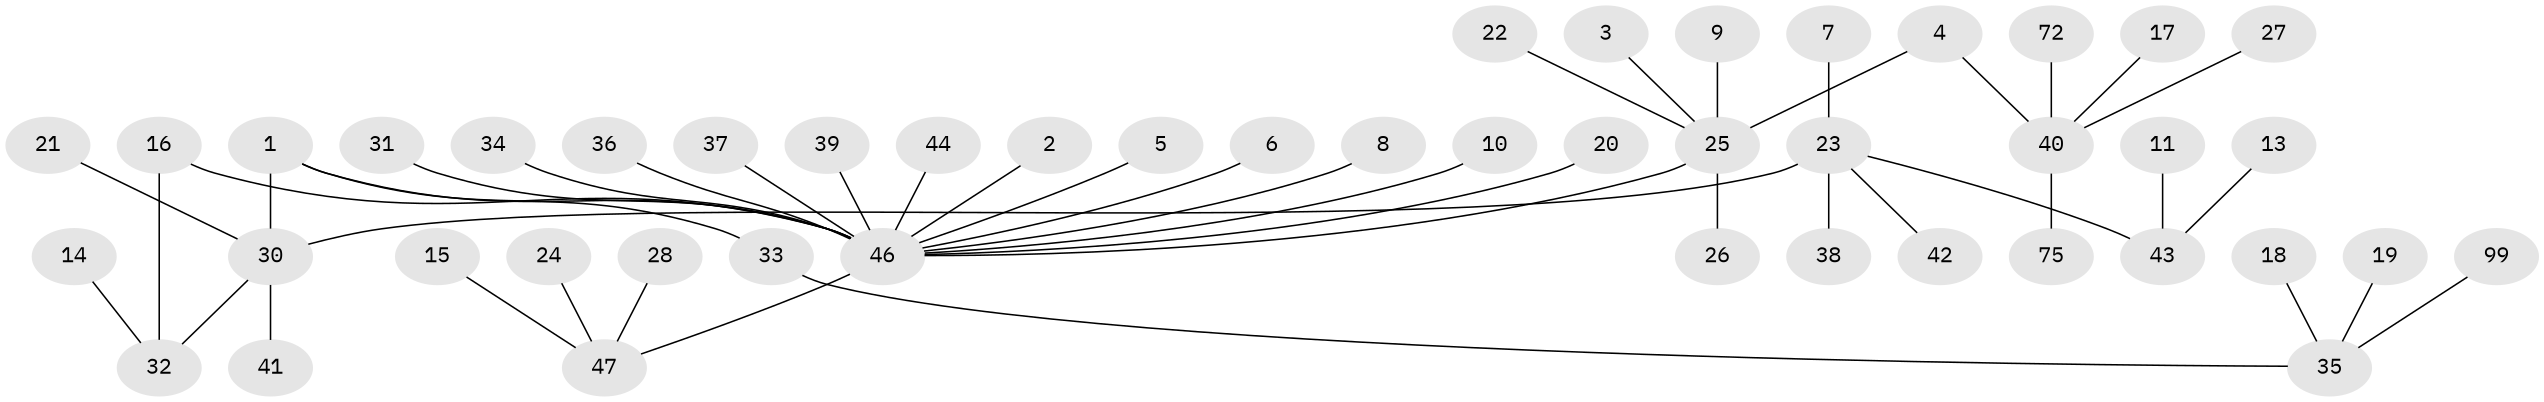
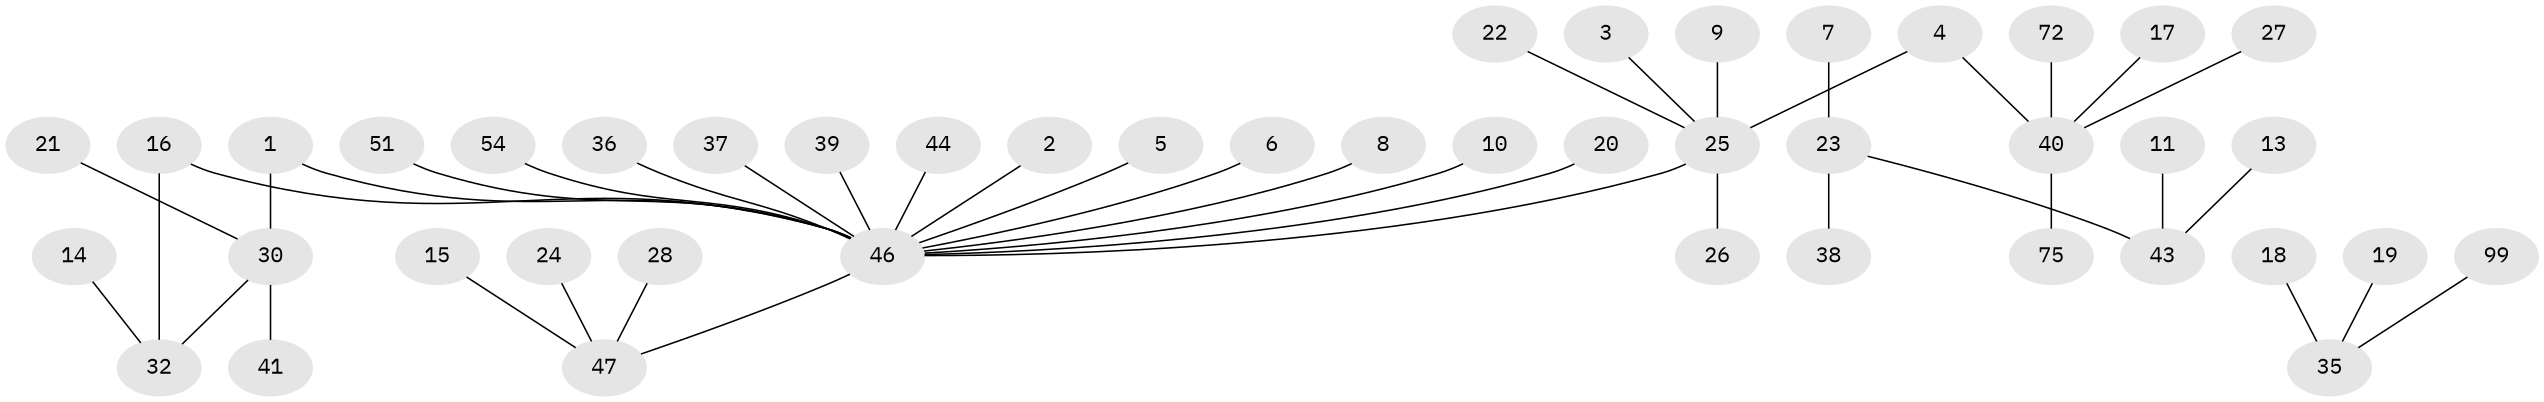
(382, 145) -> (382, 145)
(493, 145) -> (493, 145)
(1054, 213) -> none
(771, 257) -> none
(1940, 257) -> none
